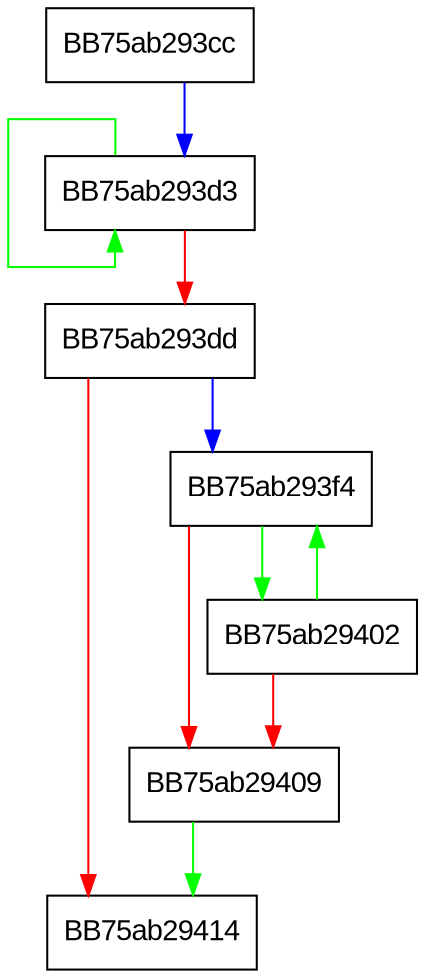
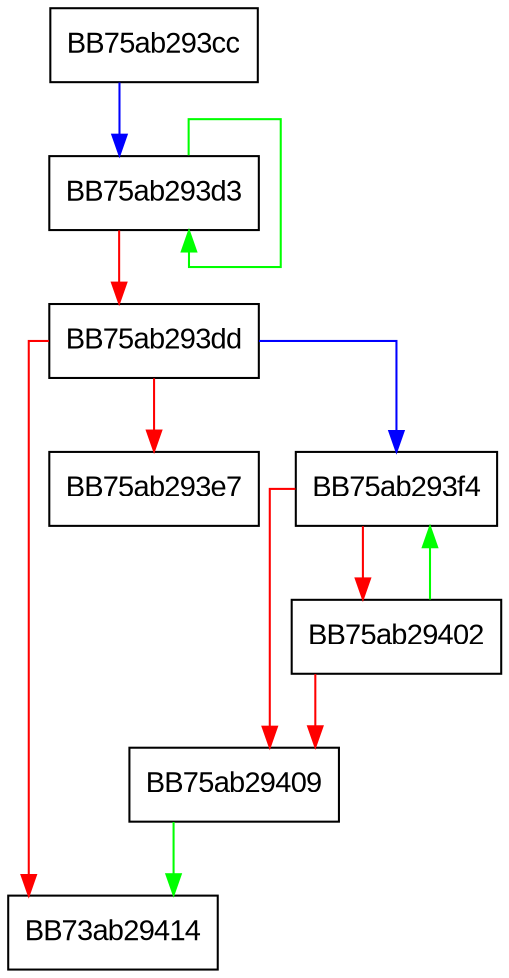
none -> (154, 489)
(262, 552) -> (363, 552)
(152, 933) -> (113, 933)
